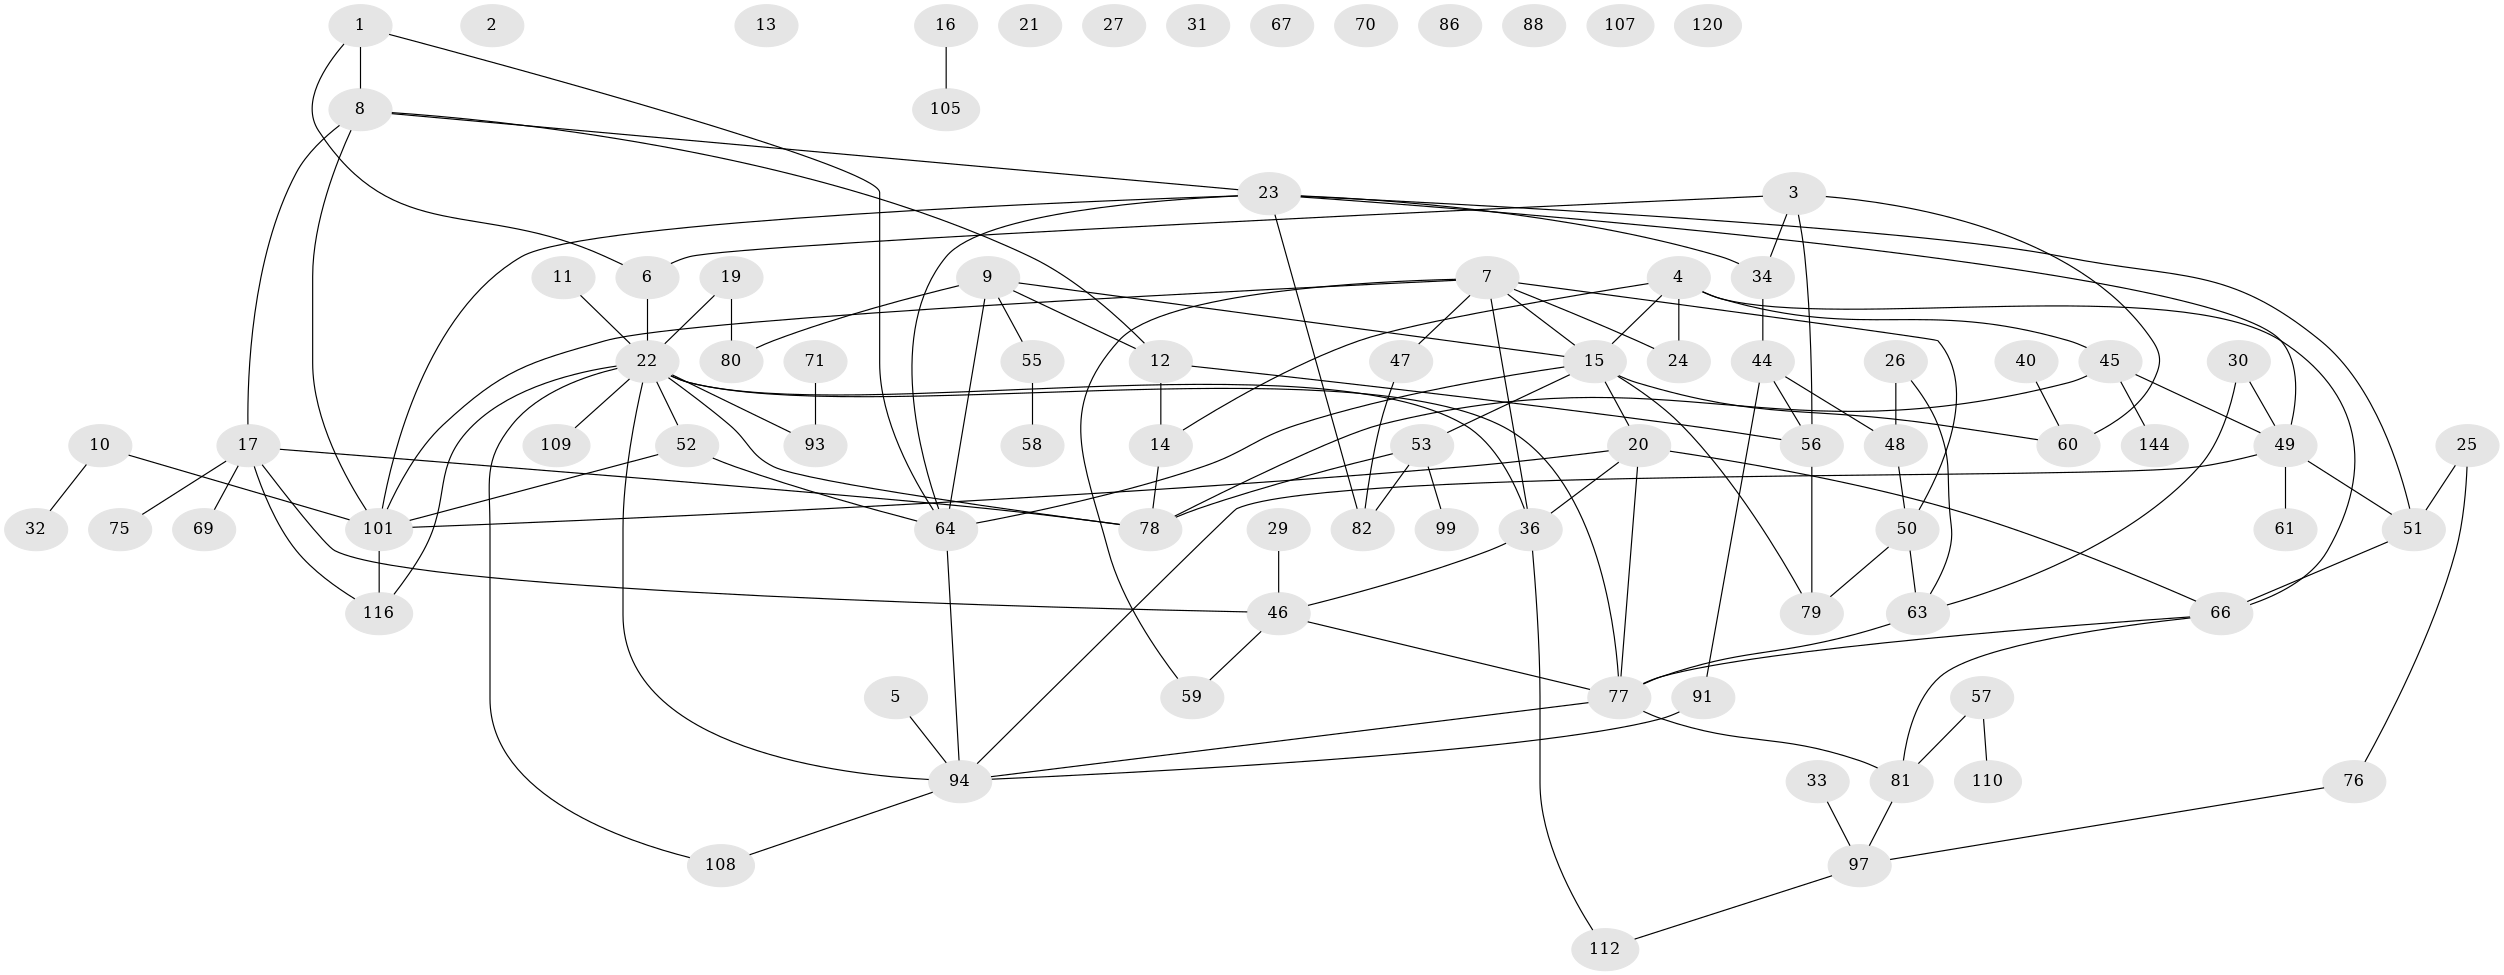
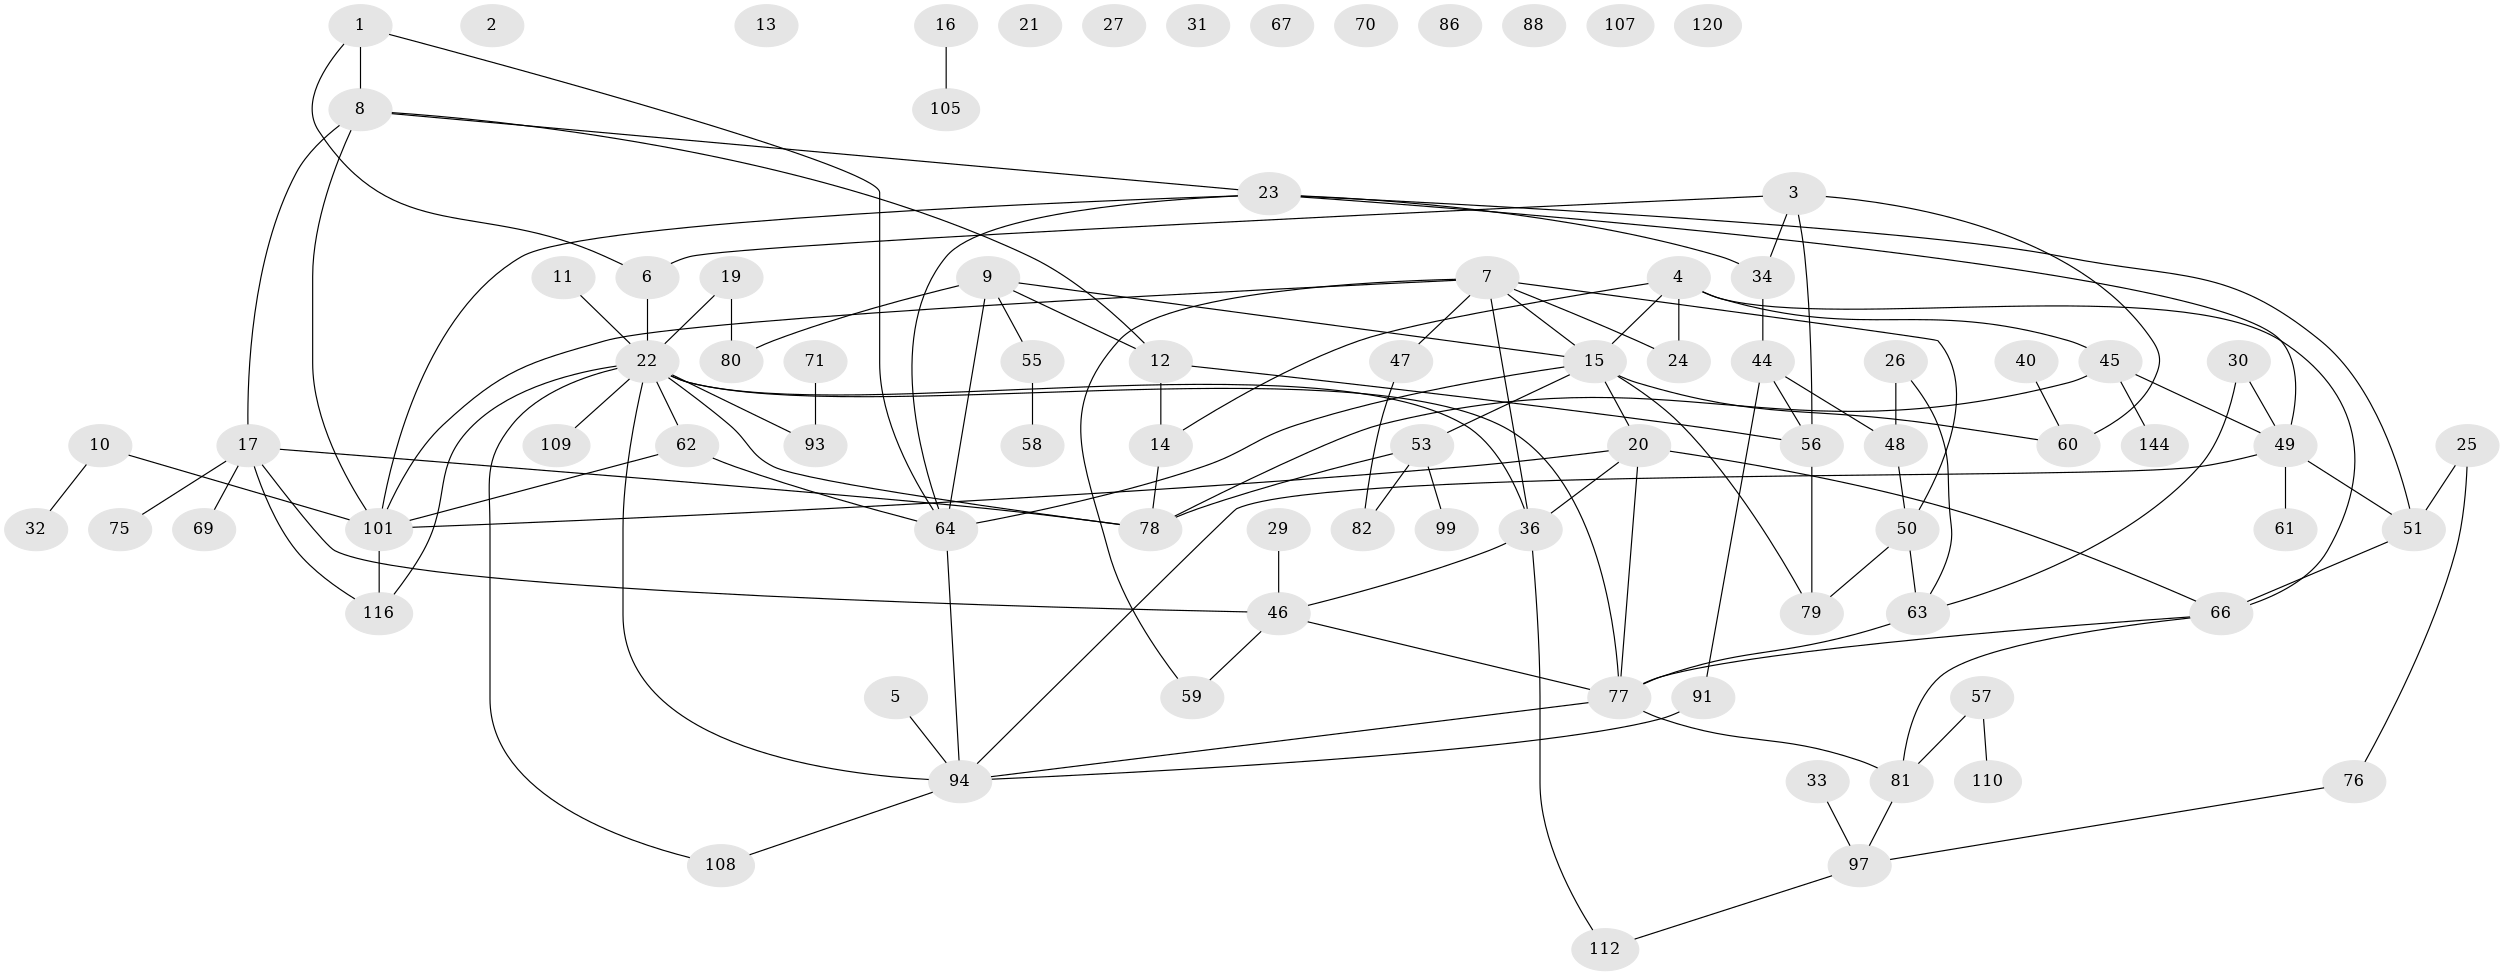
(1318, 369) -> none
(687, 446) -> (687, 446)
